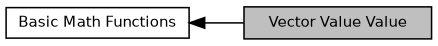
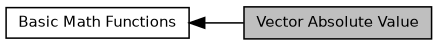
(338, 23) -> (338, 23)
